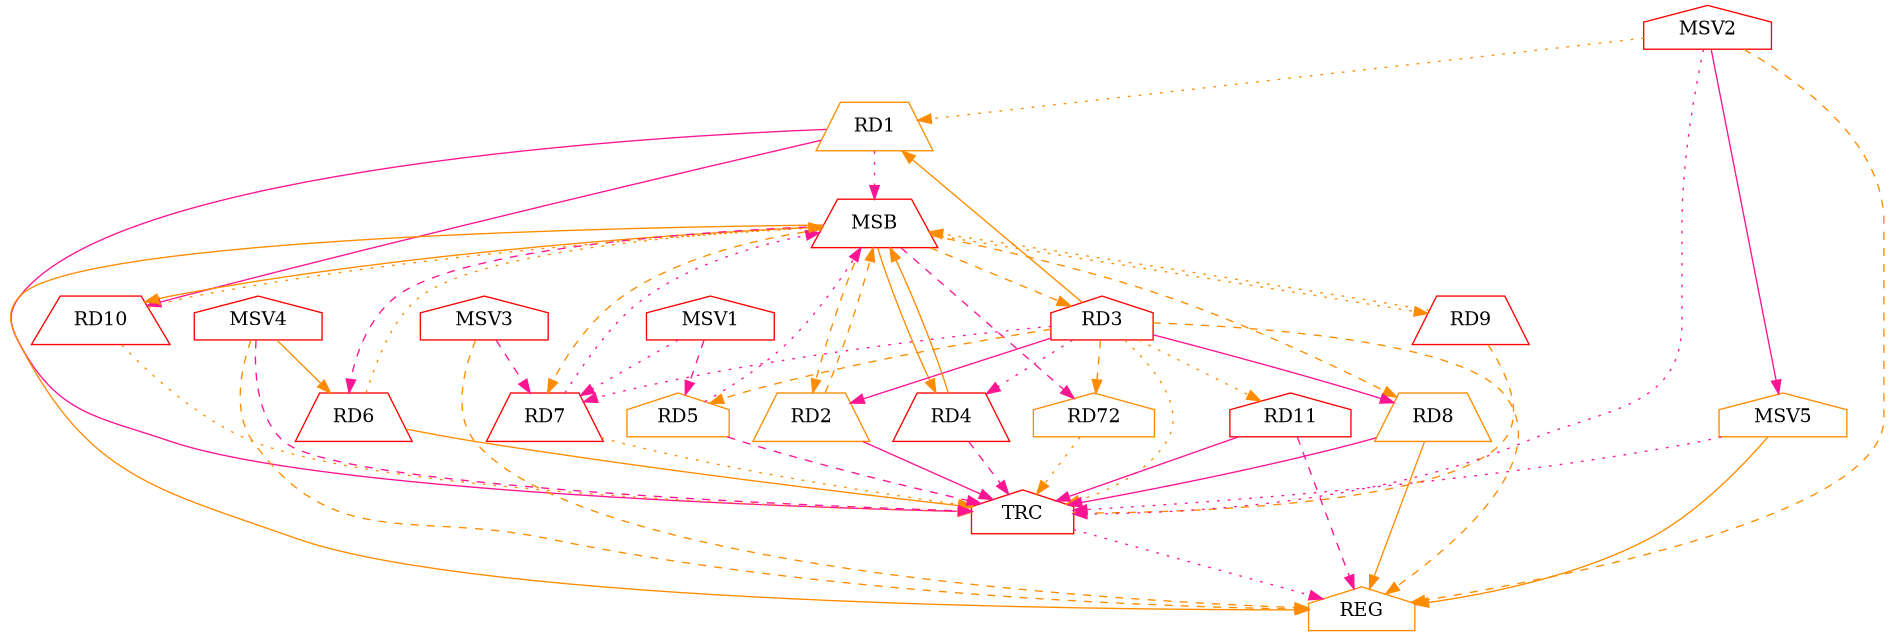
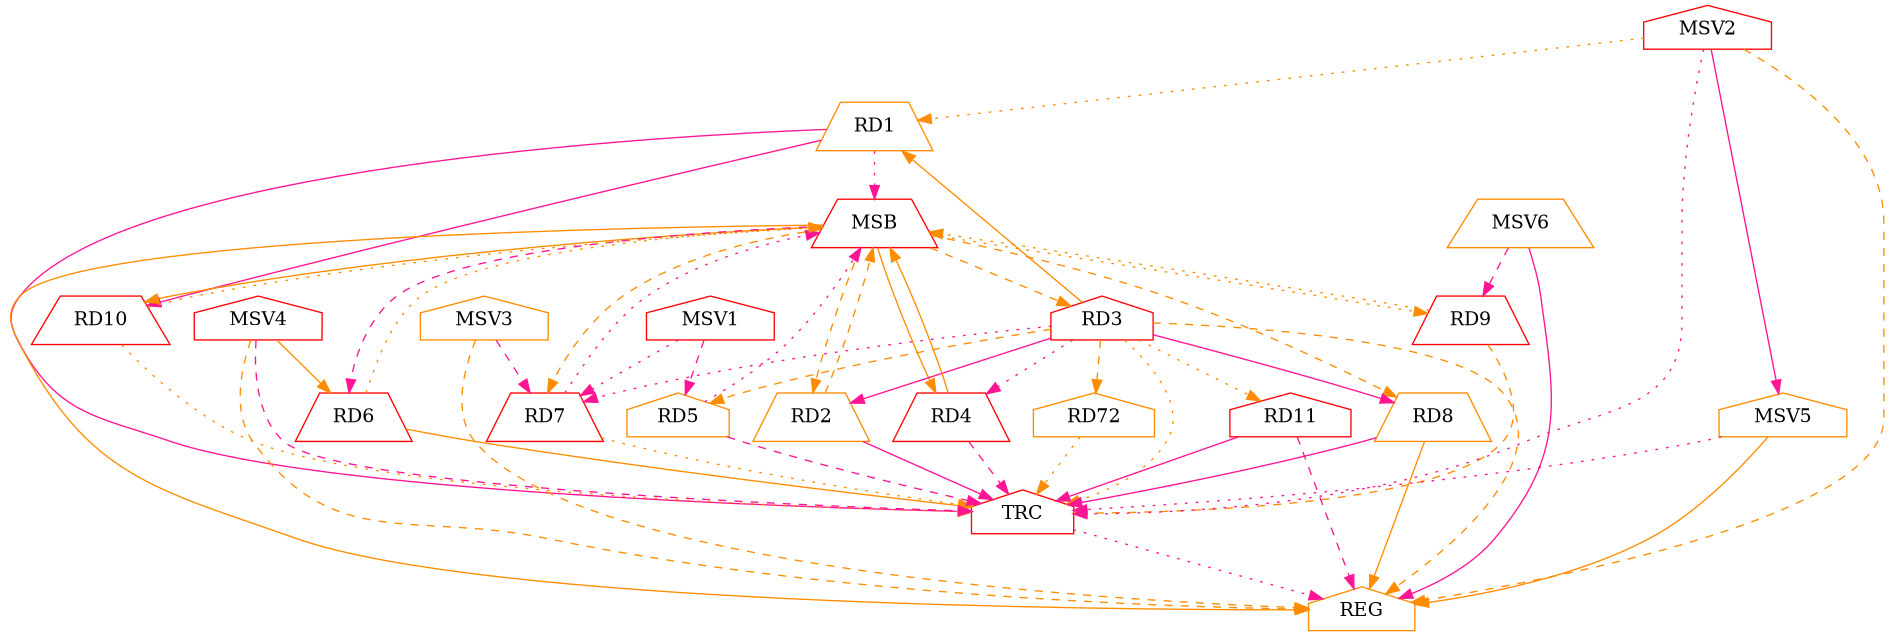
none -> (1521, 223)
(982, 319) -> none
(484, 320) -> (484, 320)
